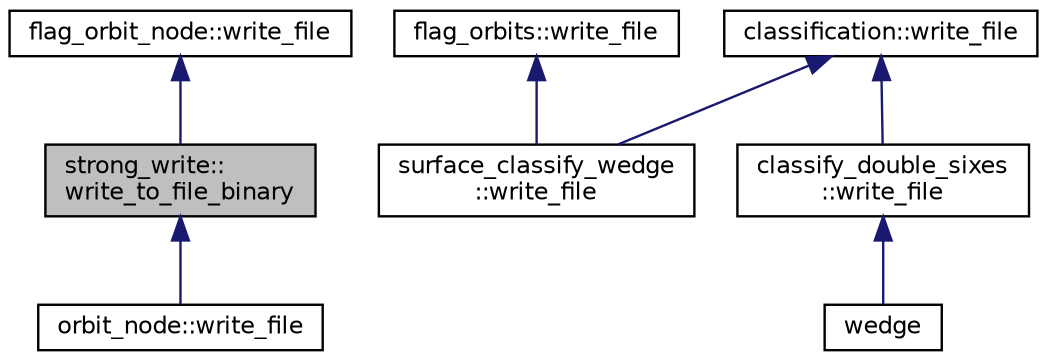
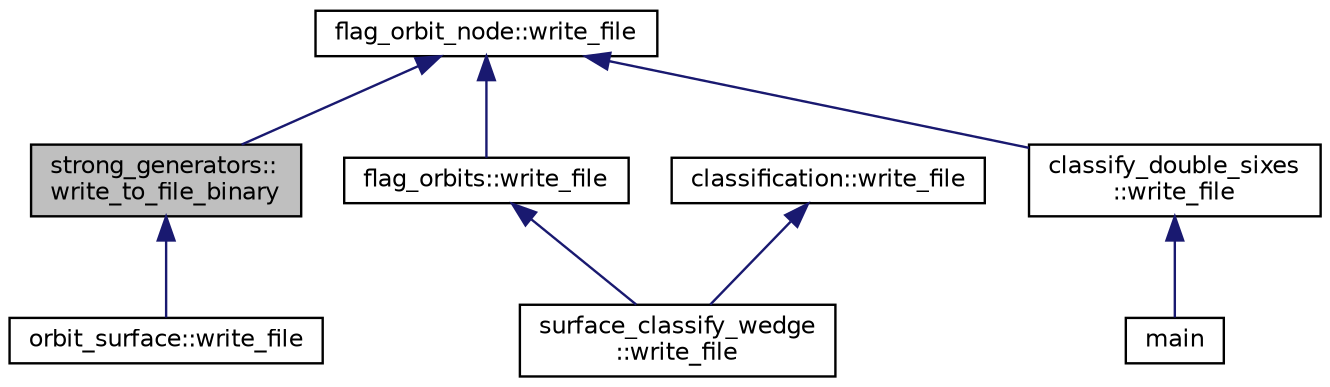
(882, 113) -> (819, 104)
none -> (486, 119)
(180, 180) -> (166, 180)
(180, 327) -> (166, 341)
(883, 327) -> (1175, 341)
